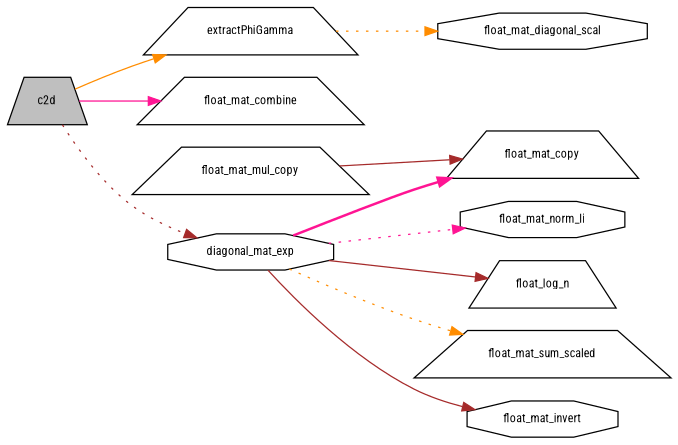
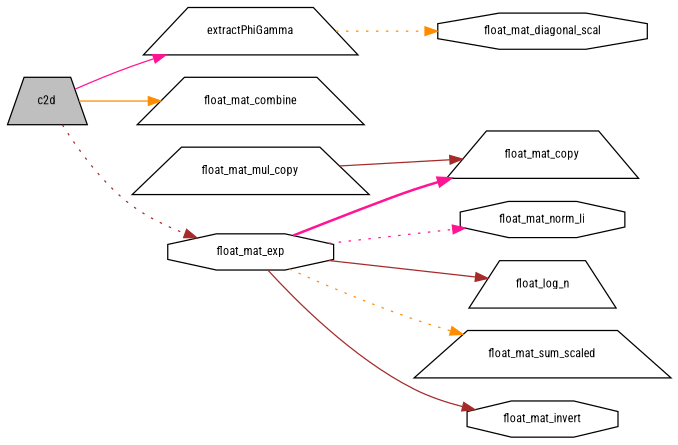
(114, 73) -> (114, 73)
(114, 101) -> (114, 101)
(251, 252) -> (251, 252)
